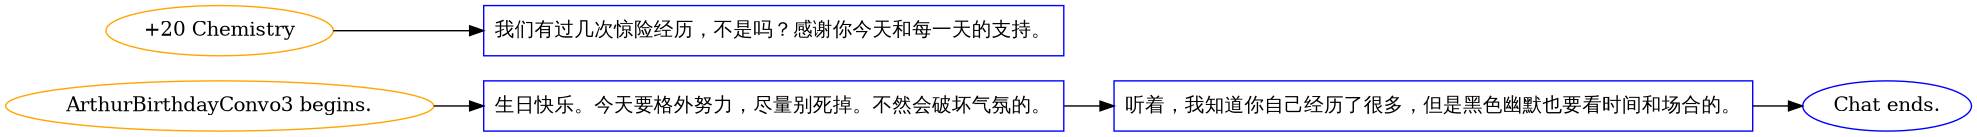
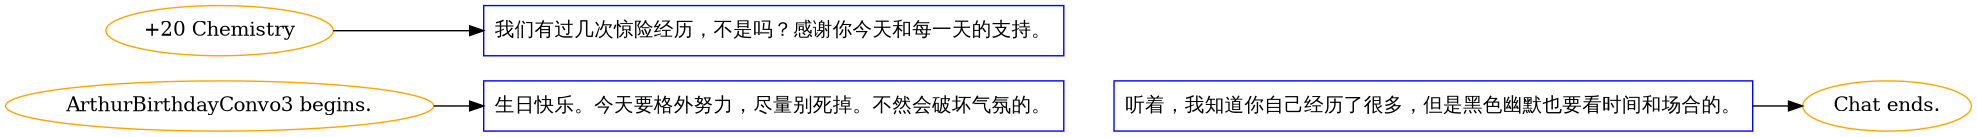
(1082, 106) -> none
(1887, 106) -> (1887, 106)
